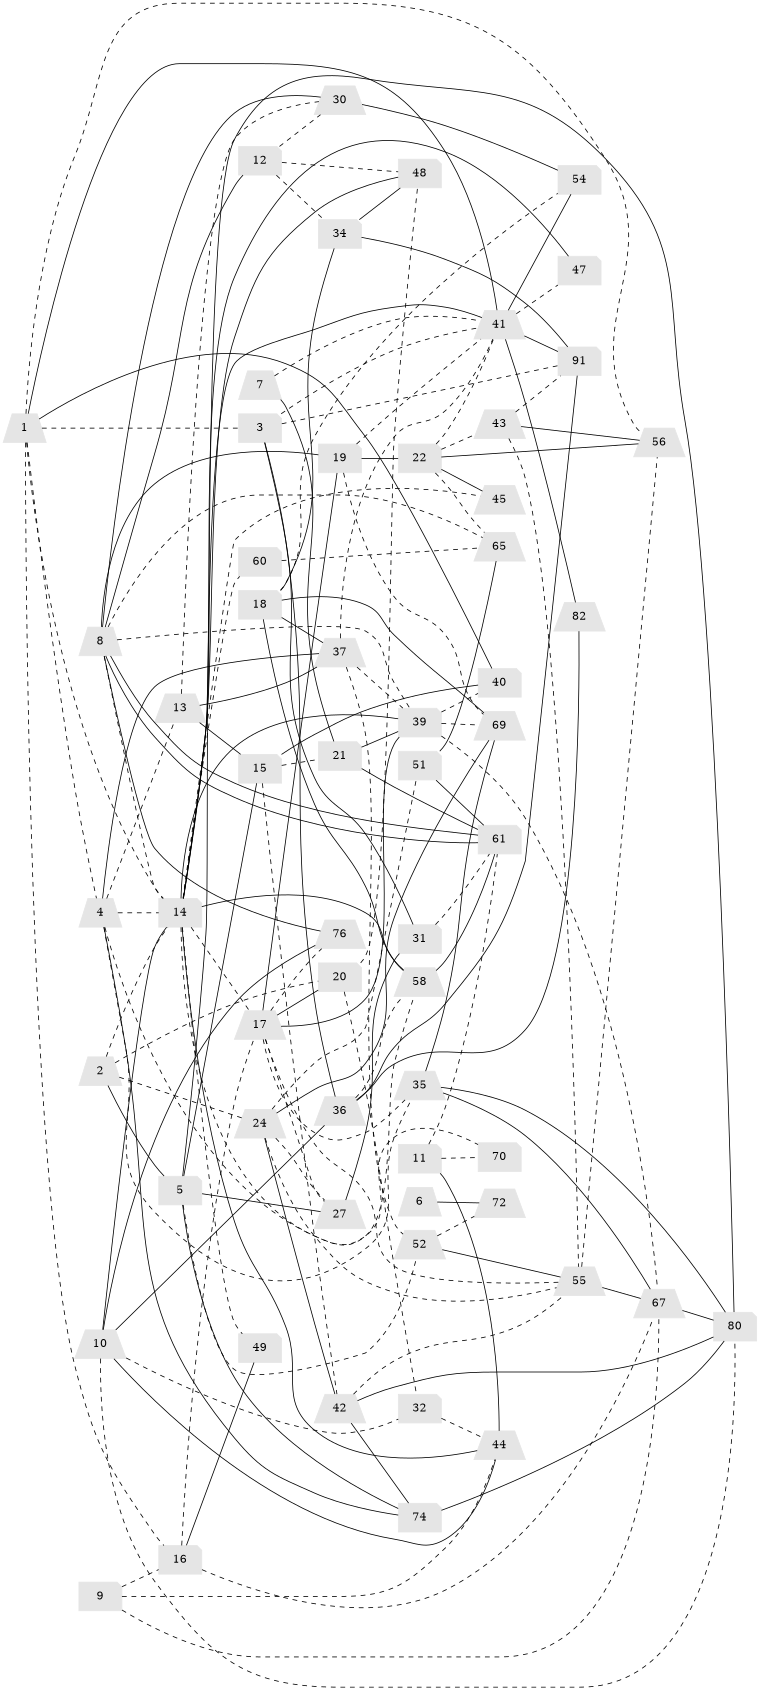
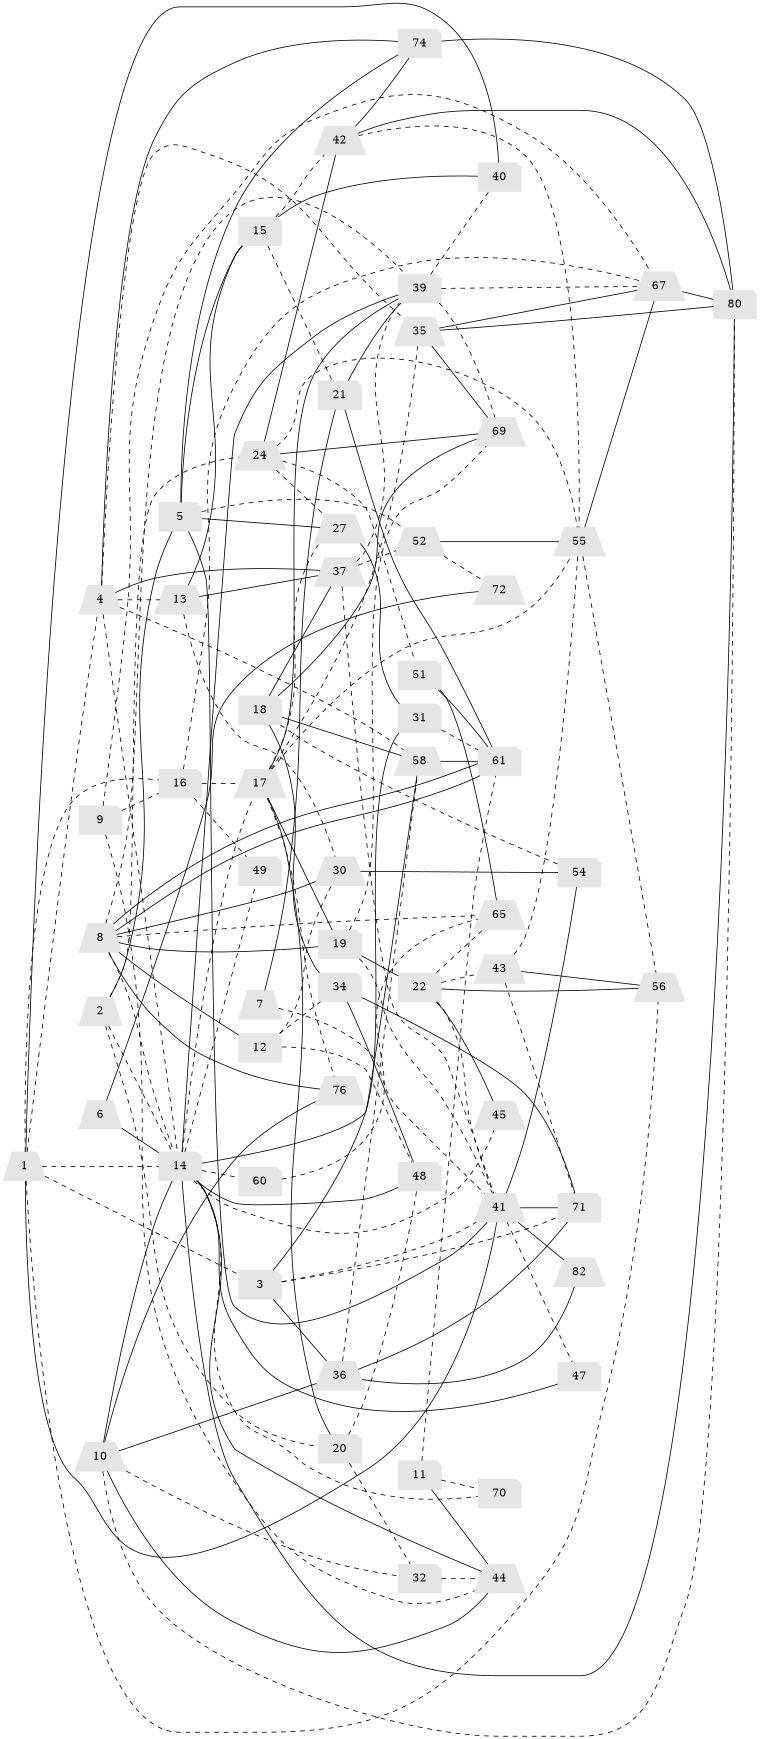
(580, 361) -> (580, 1208)
none -> (148, 1145)
(222, 1449) -> (220, 827)
